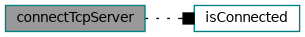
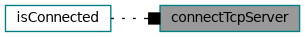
(163, 18) -> (129, 18)
